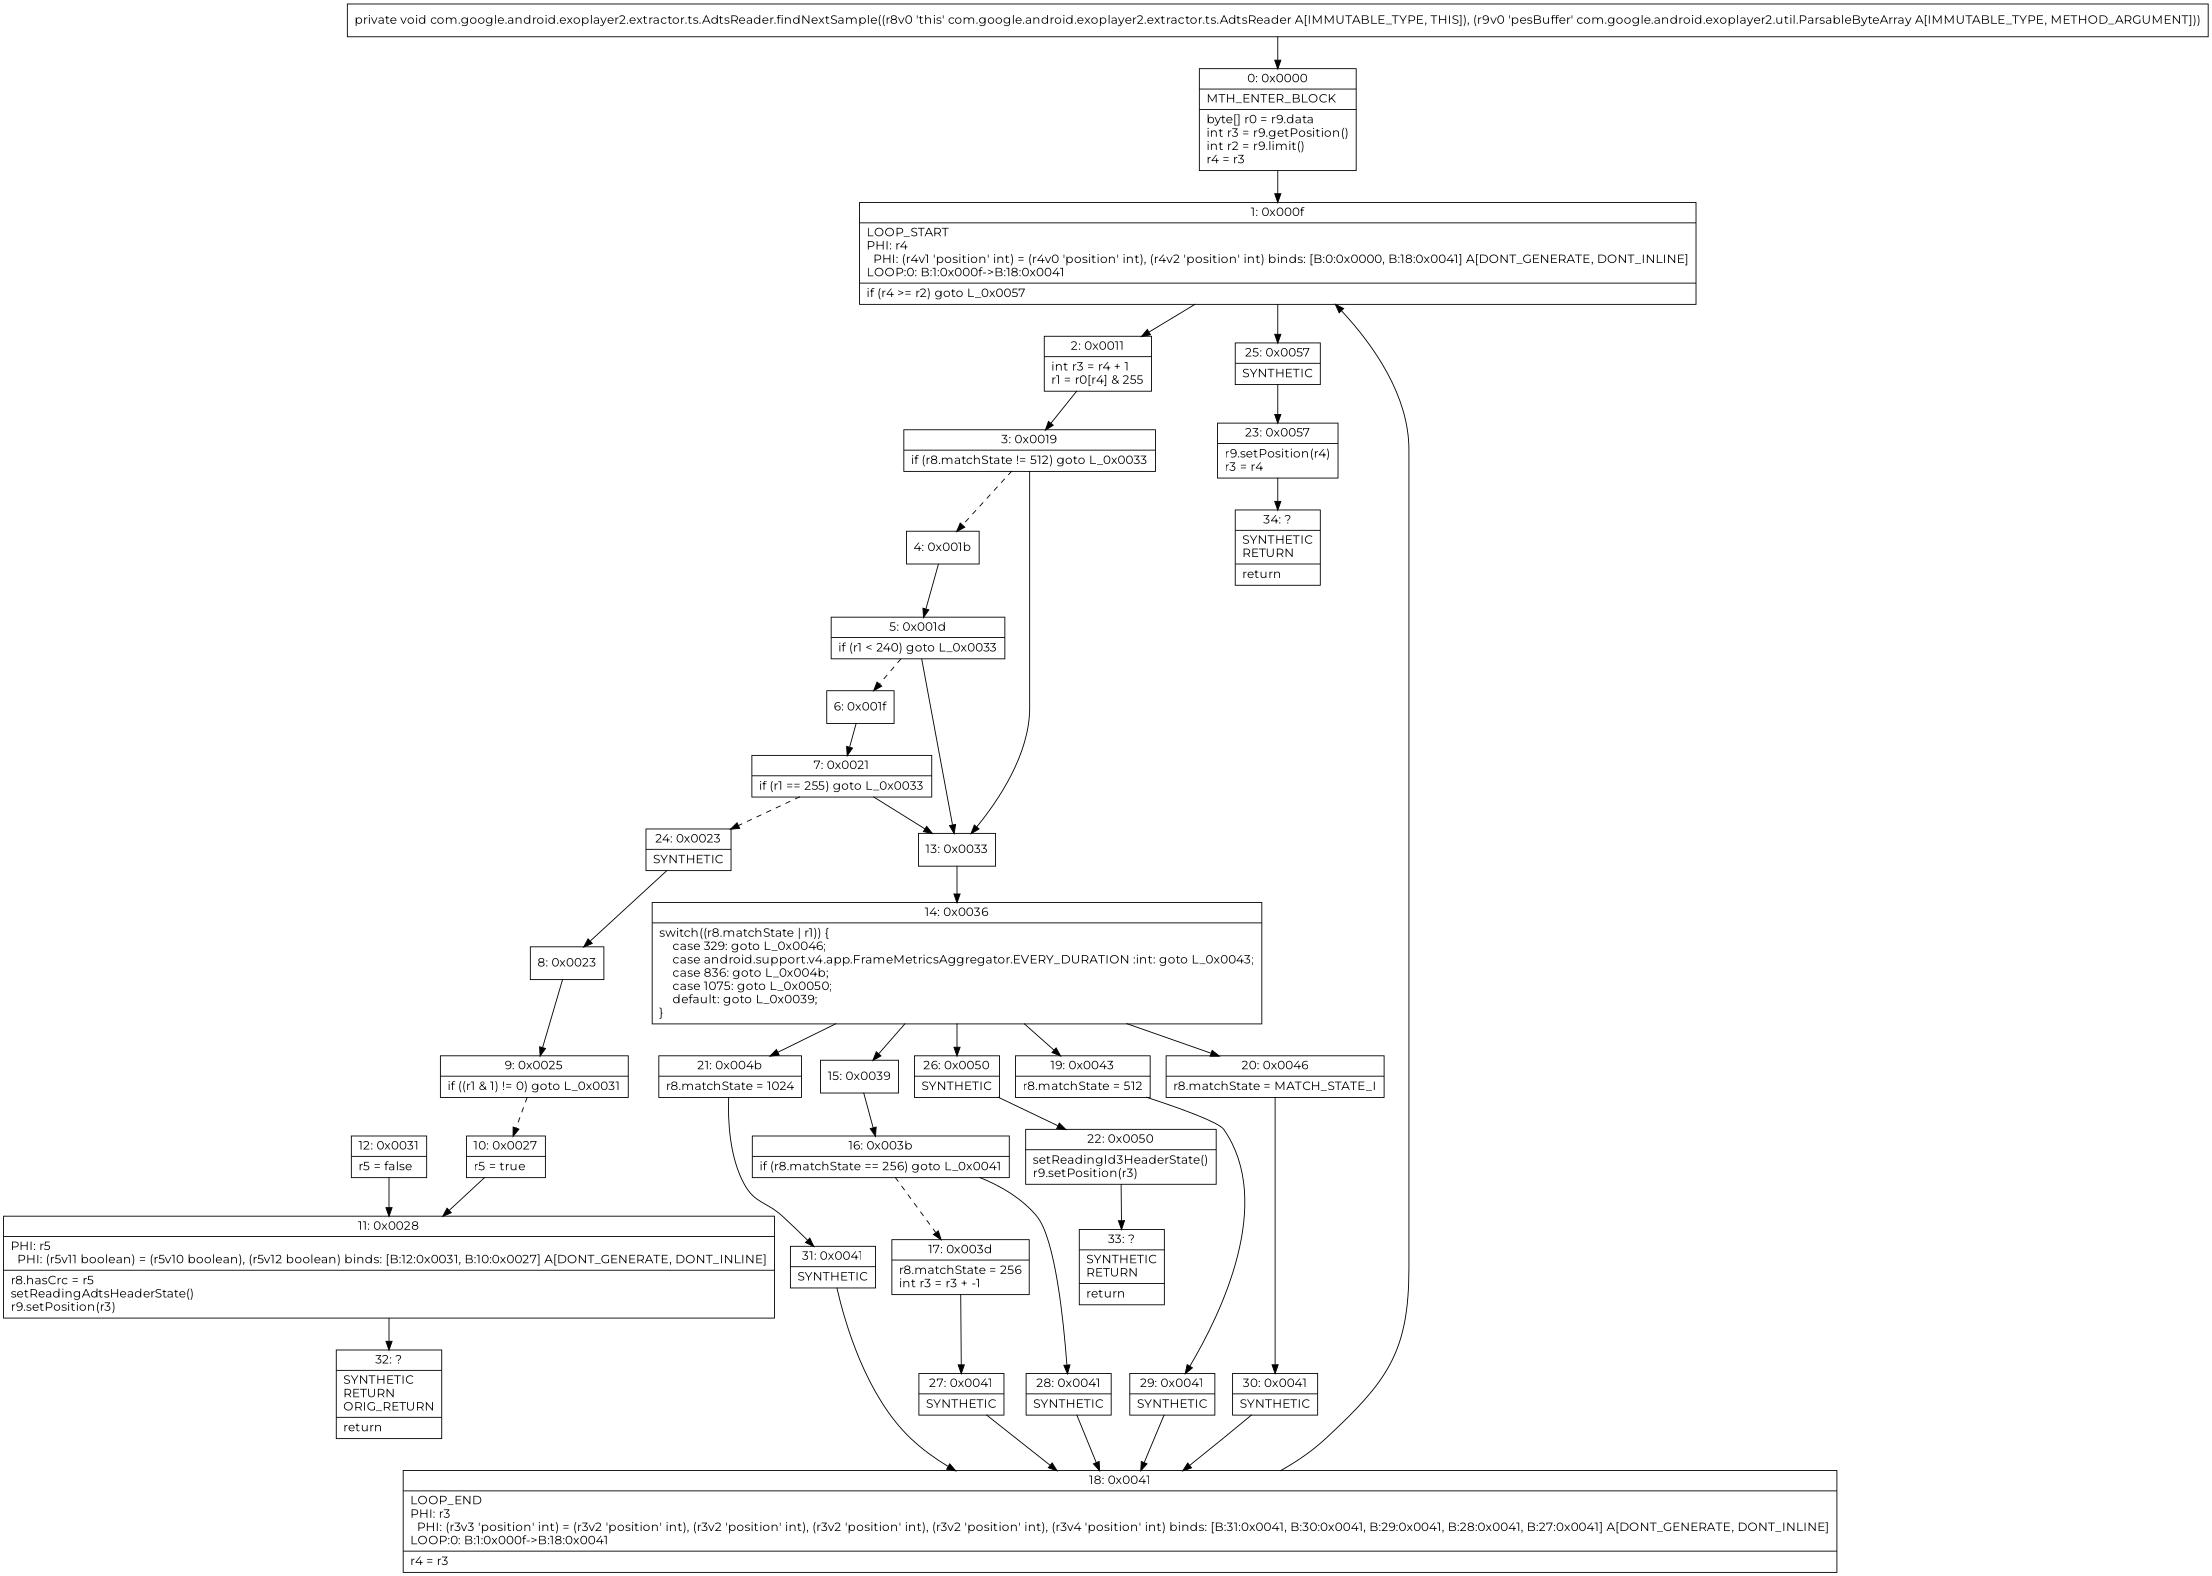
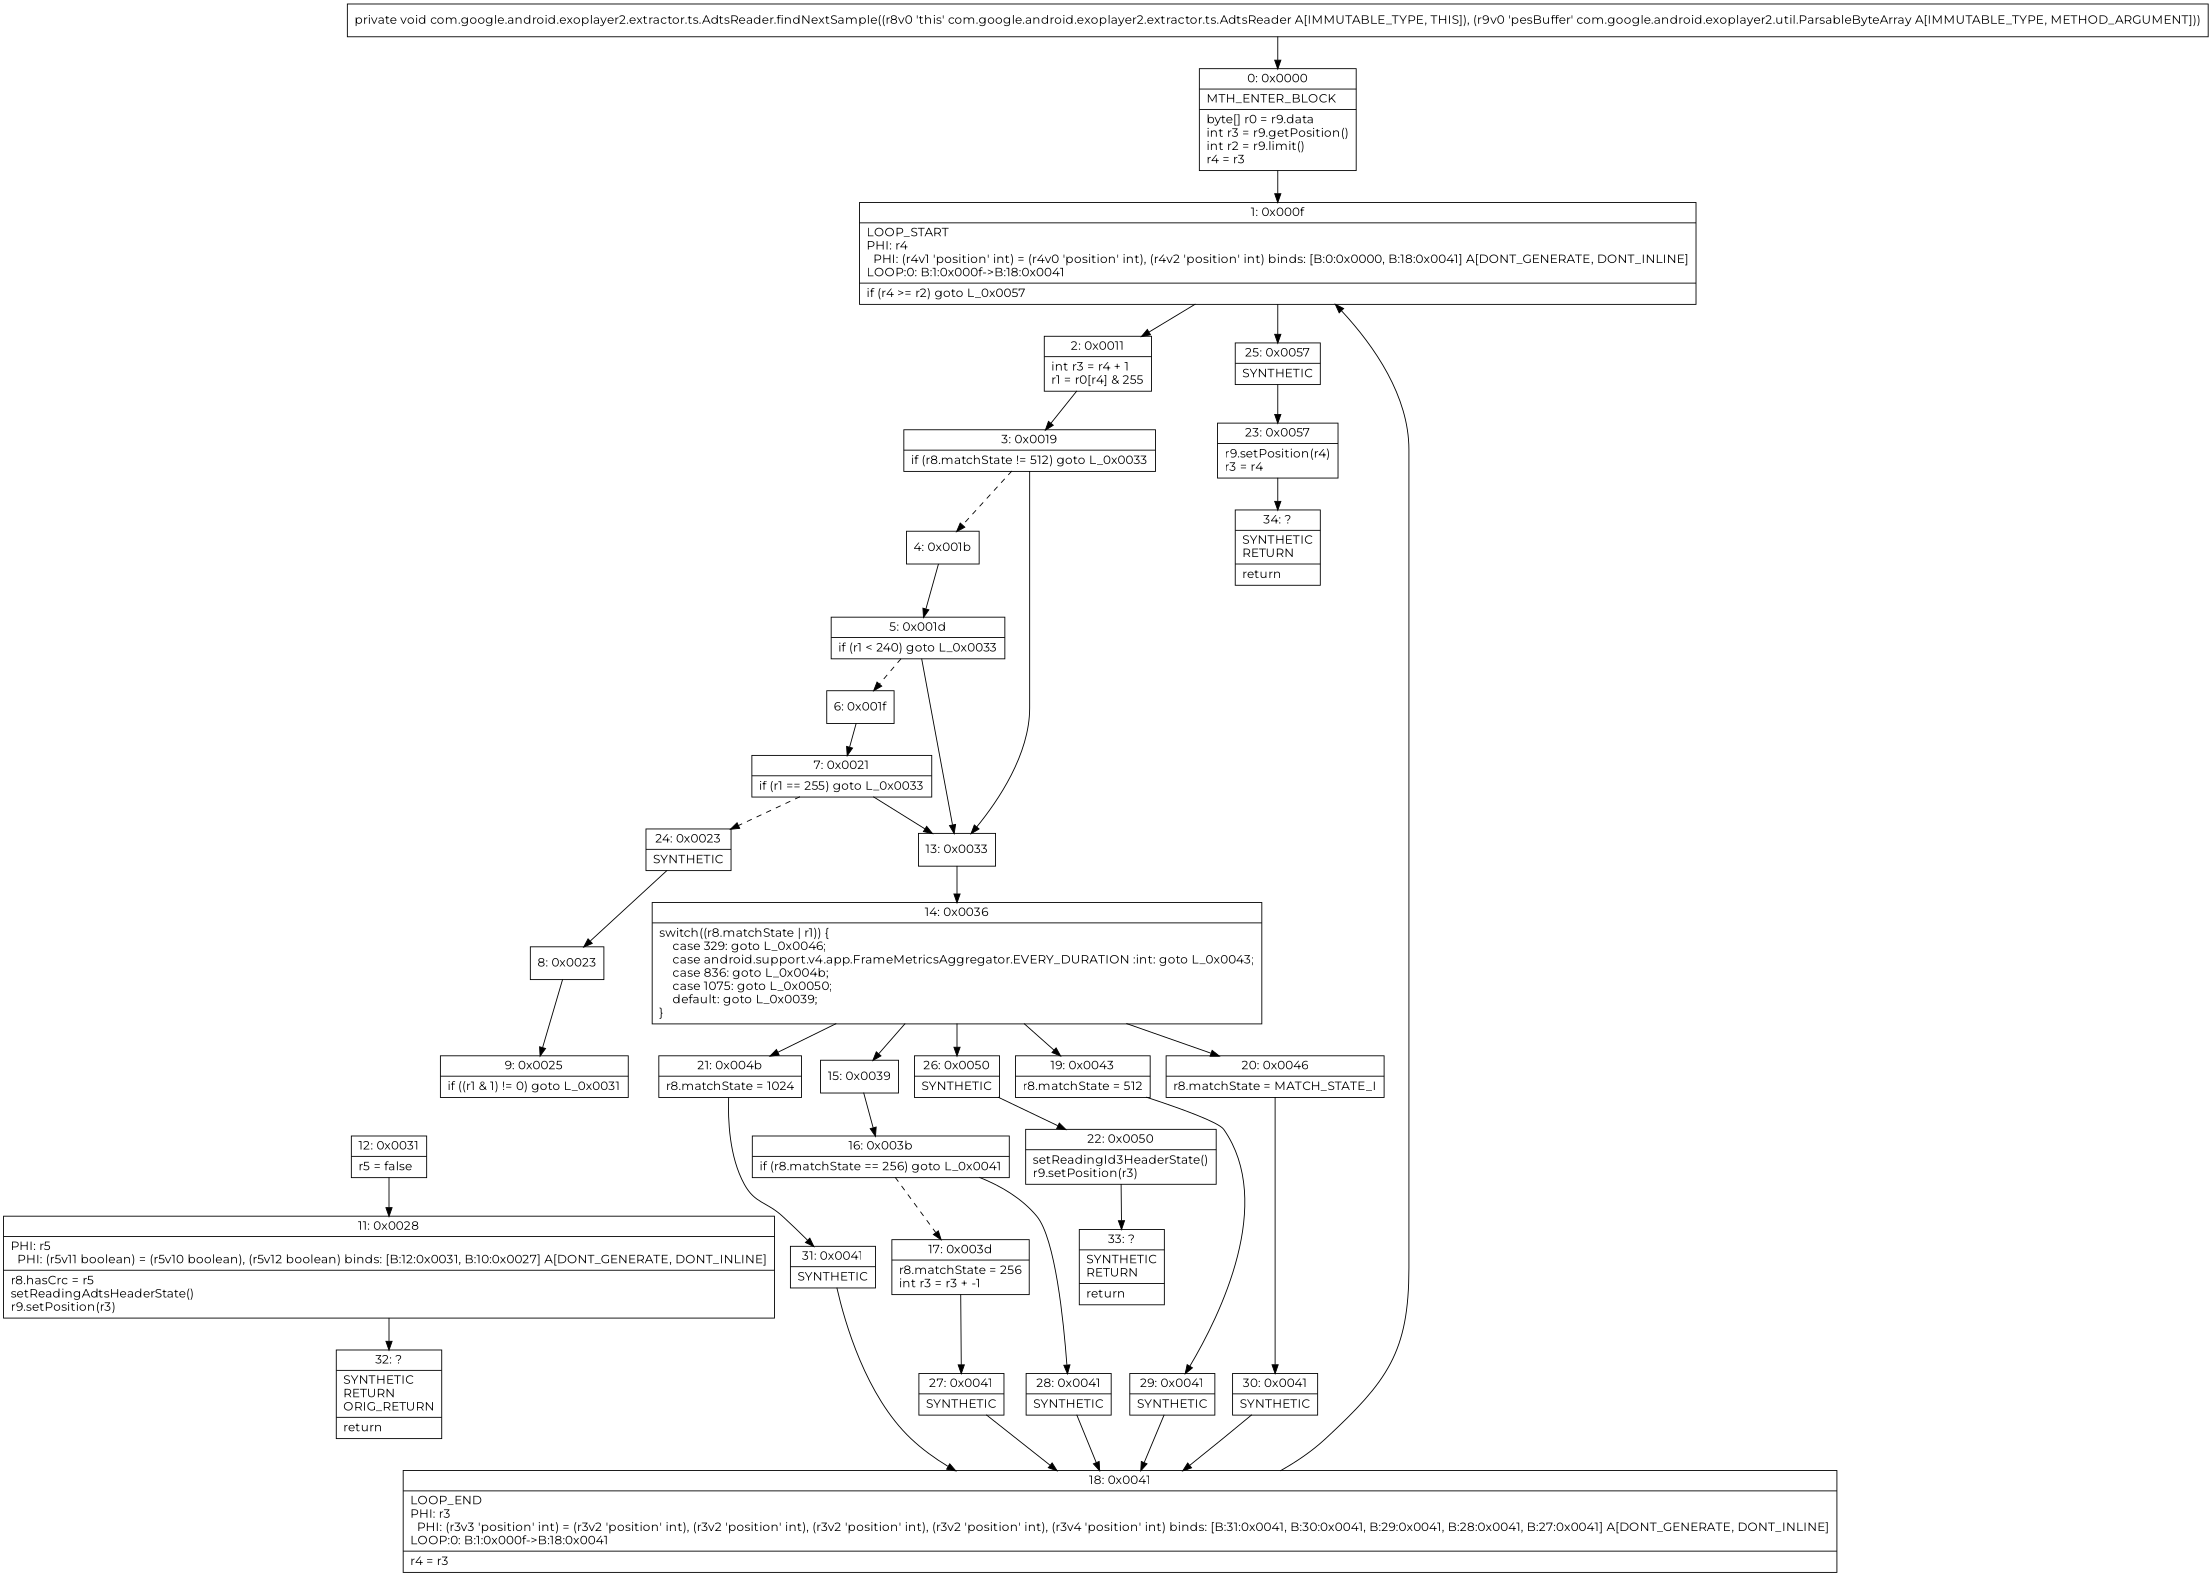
(506, 1157) -> none
